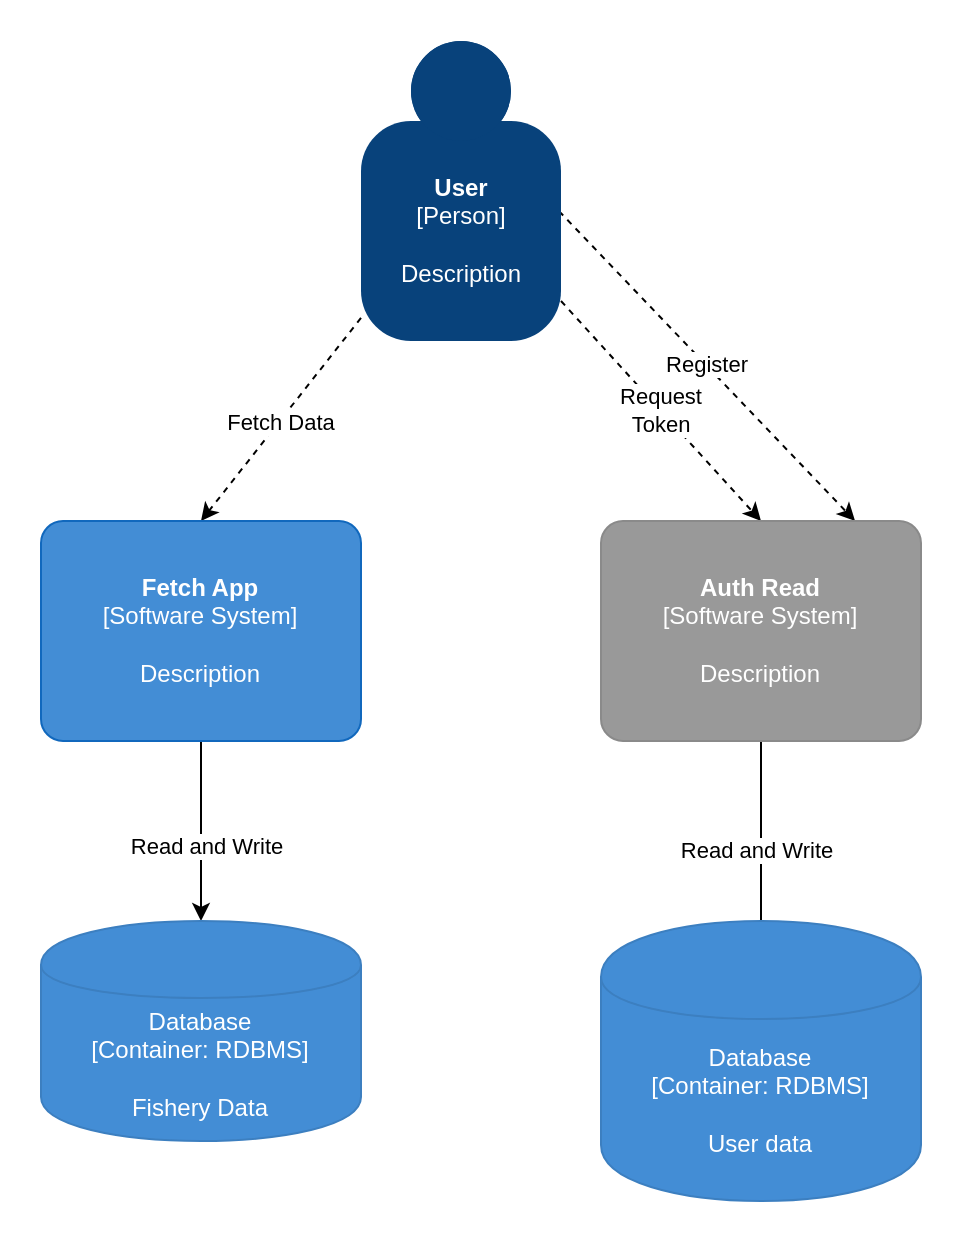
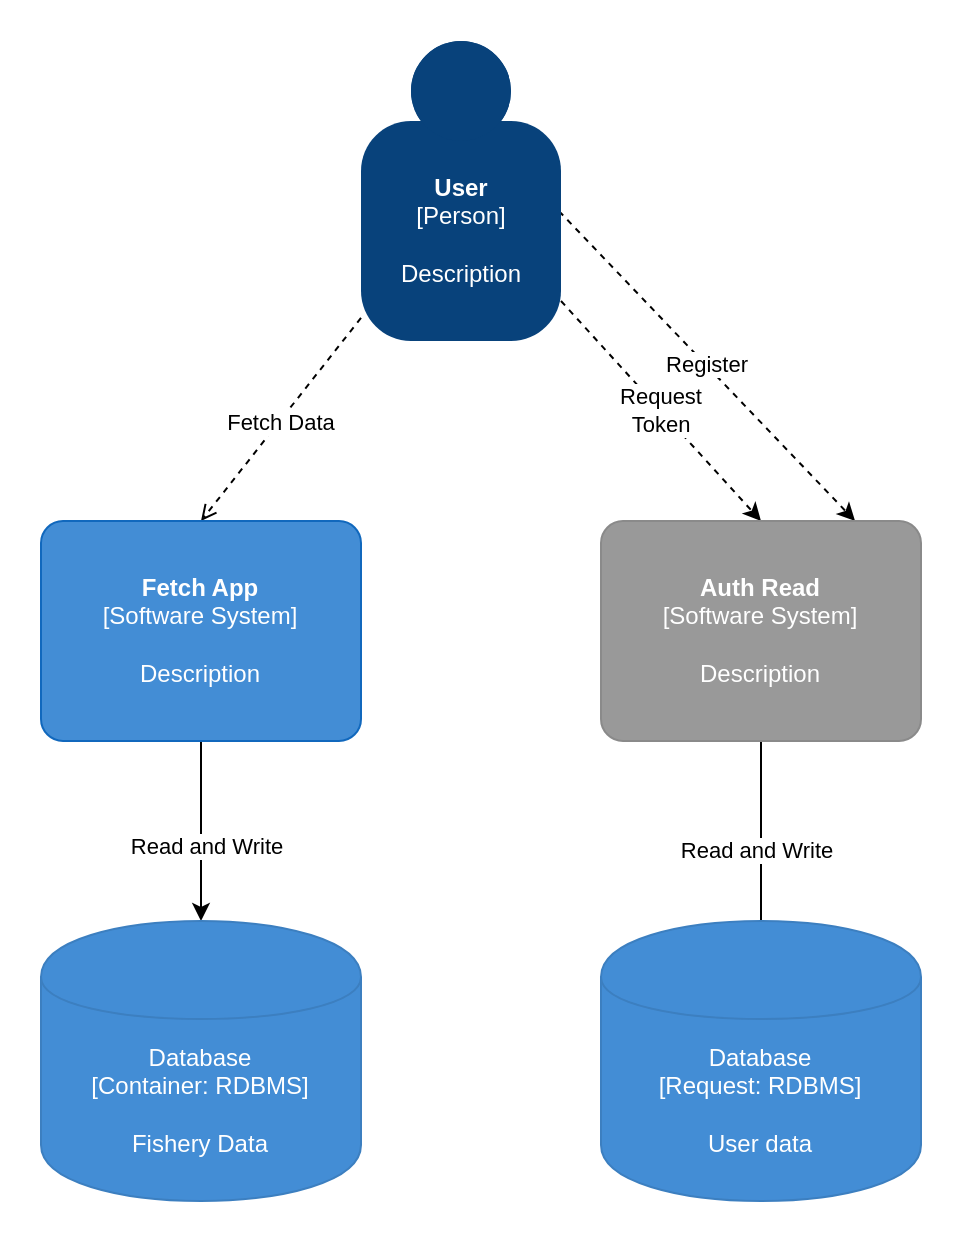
(210, 509) -> (207, 513)
(201, 1031) -> (201, 1061)
(761, 1101) -> (761, 1101)
